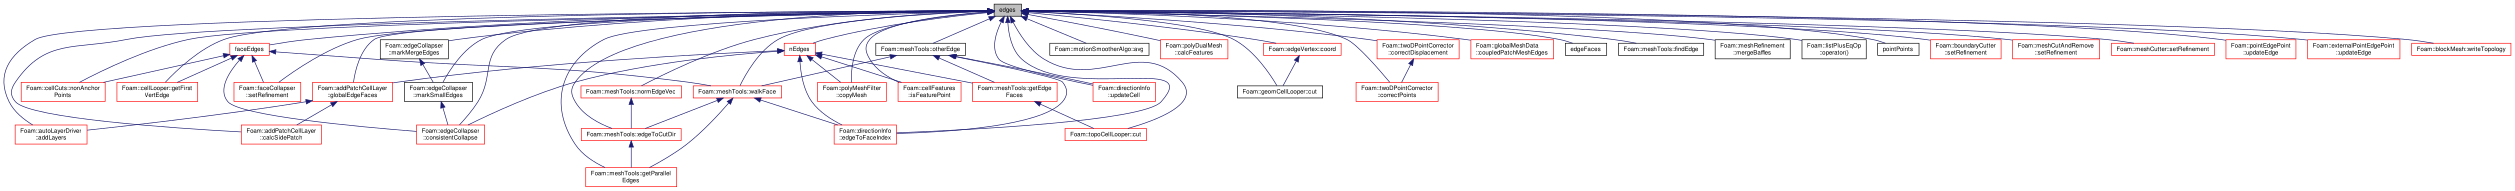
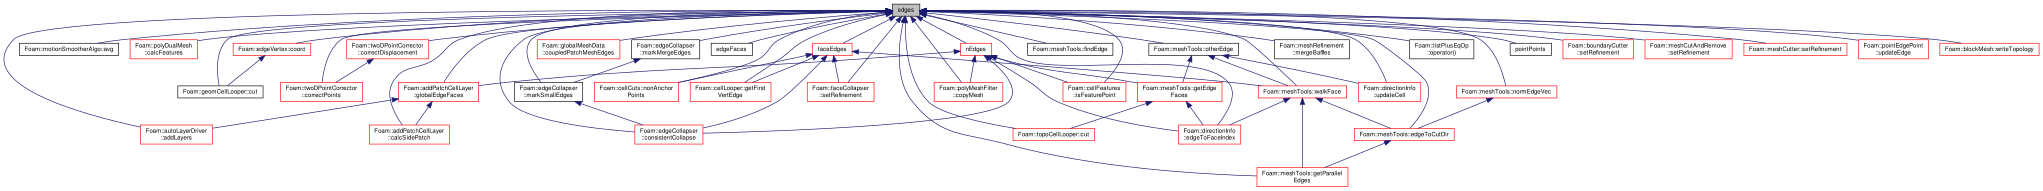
(2354, 49) -> none
(1046, 112) -> (1197, 116)
